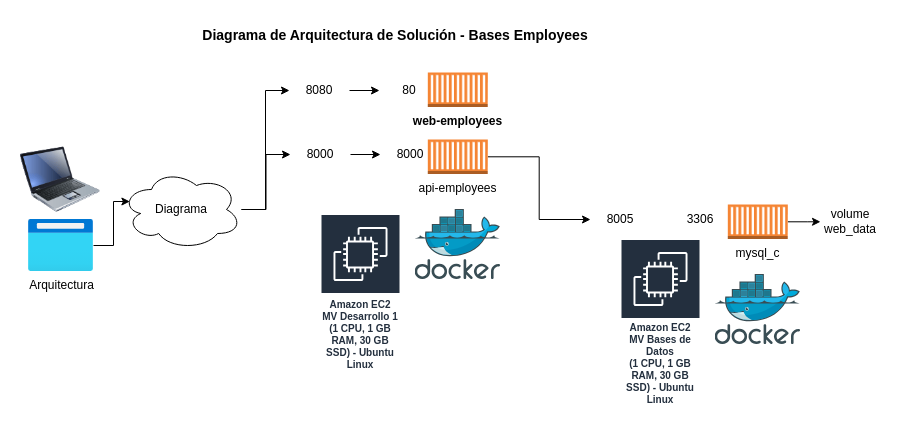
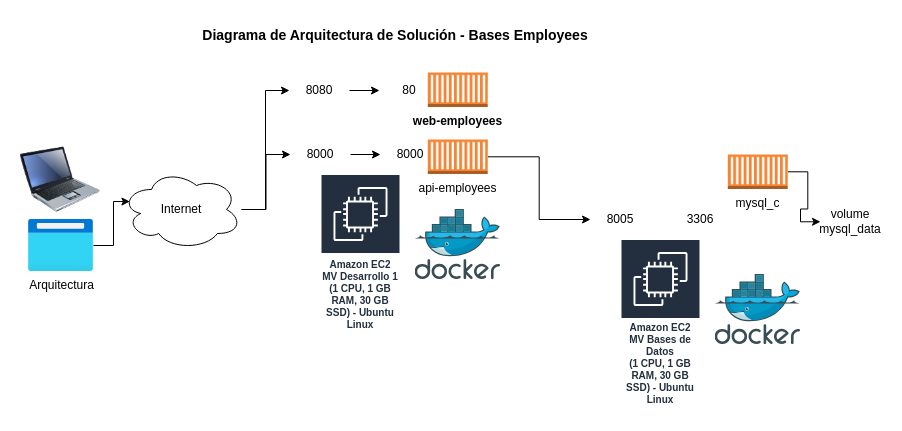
(182, 210) -> (182, 210)
(758, 222) -> (758, 172)
(851, 222) -> (851, 222)
(361, 294) -> (361, 254)
